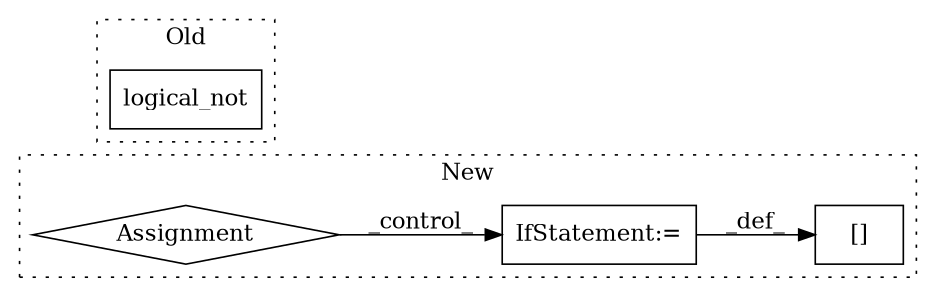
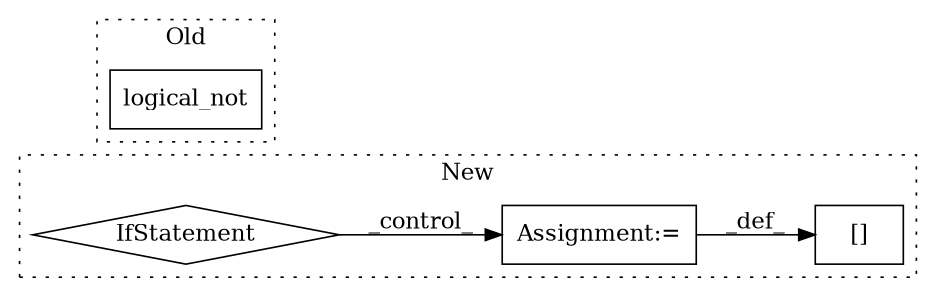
(186, 235) -> (186, 235)
(599, 235) -> (599, 235)
